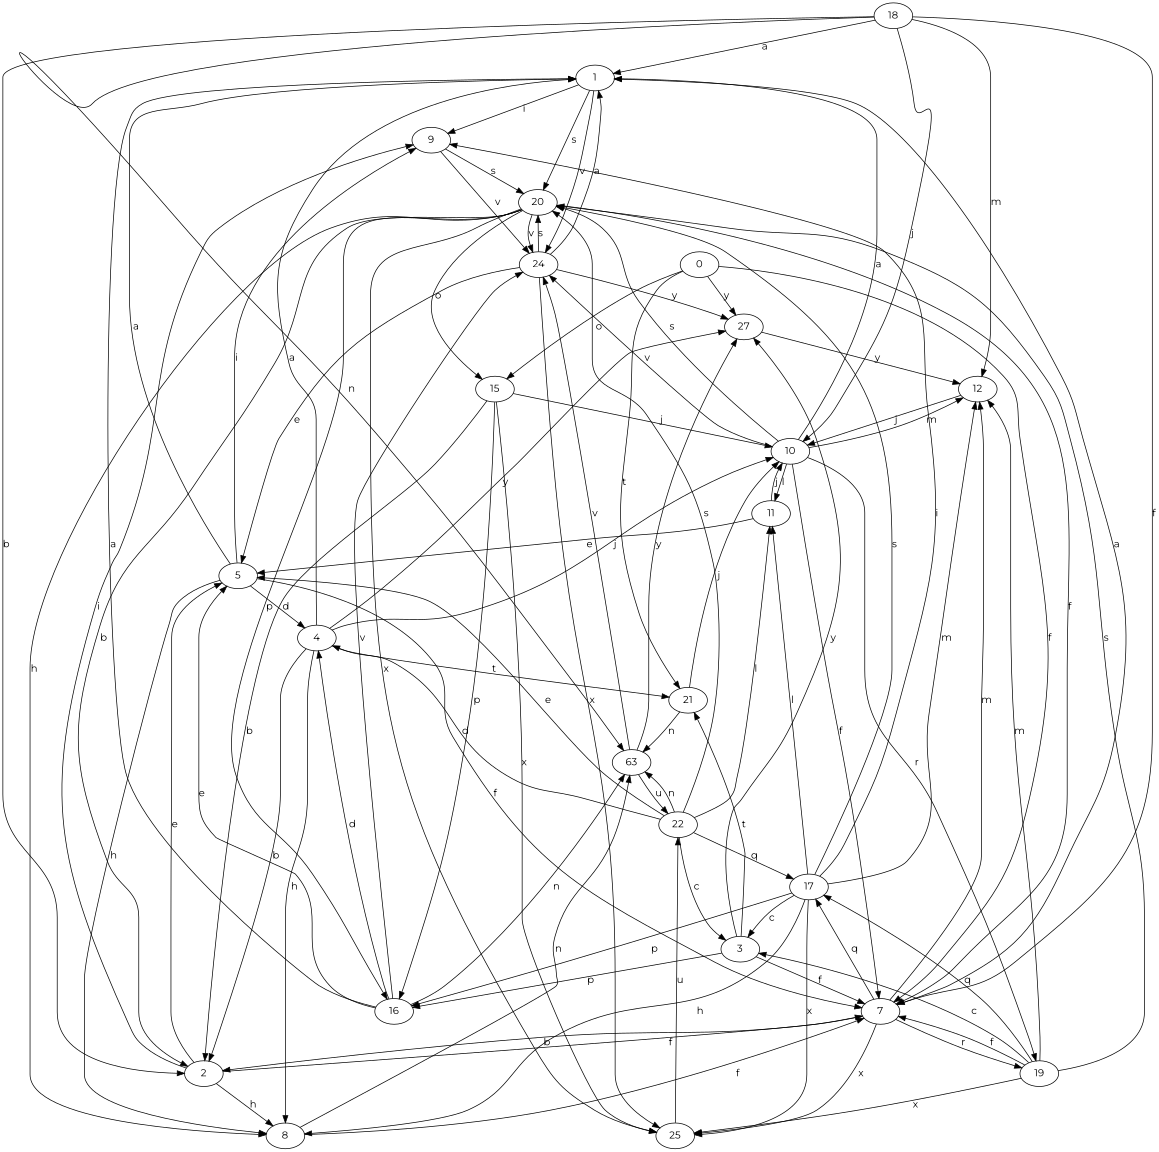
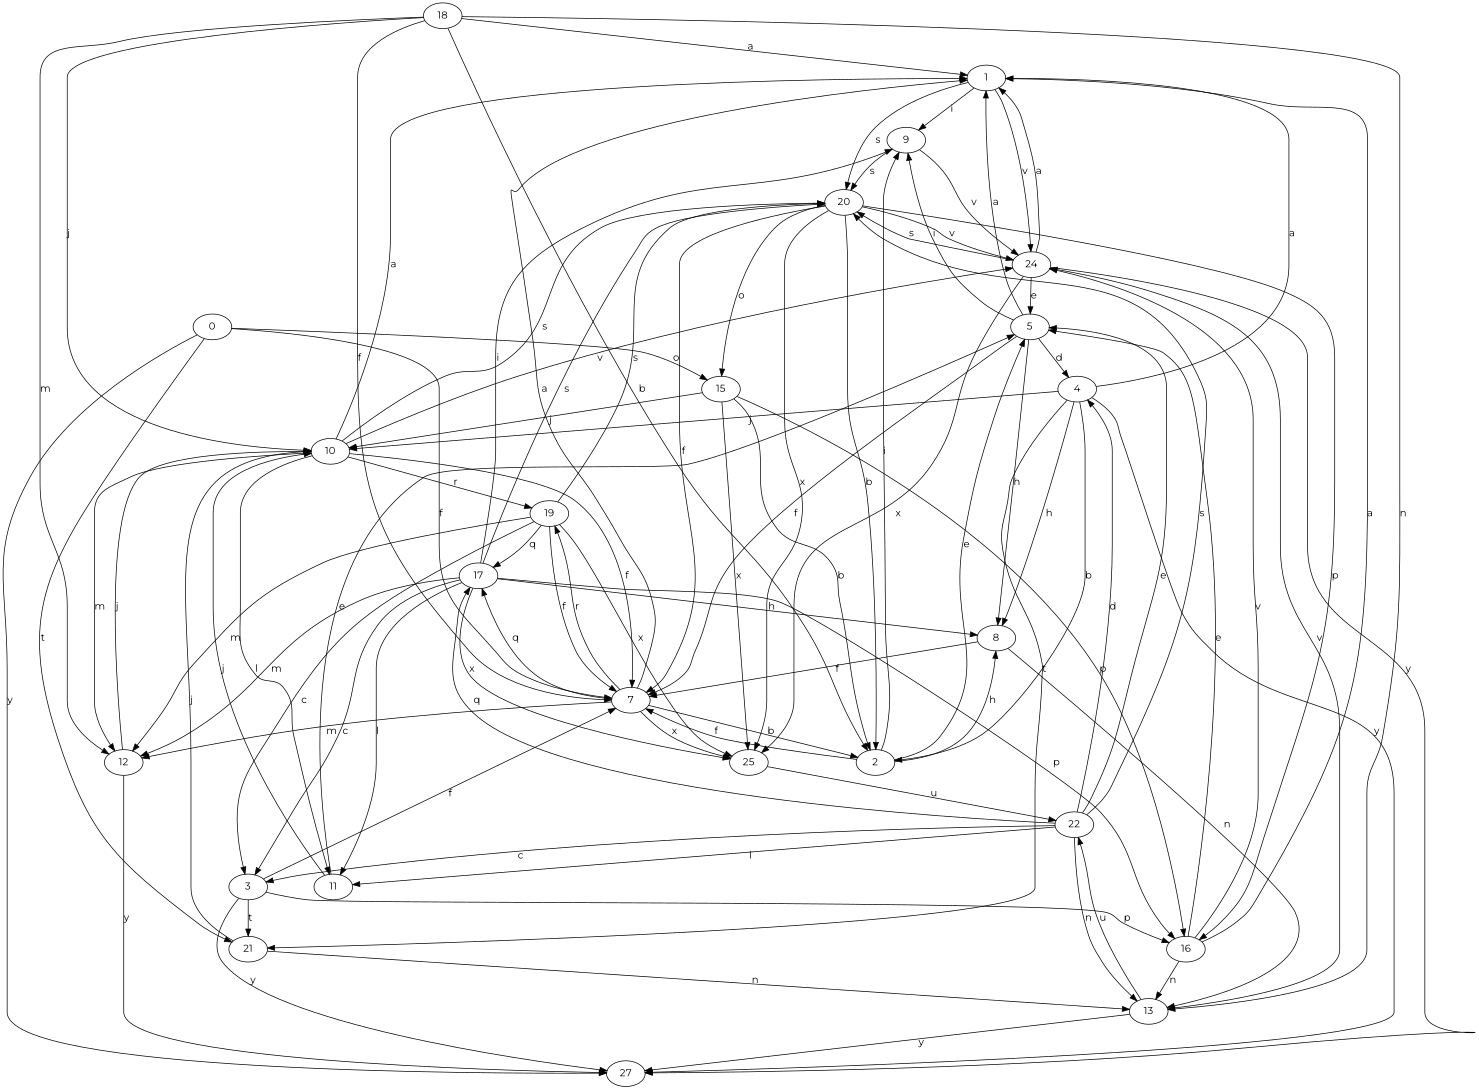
(857, 357) -> (239, 1051)
(37, 624) -> none
(632, 762) -> (1149, 1011)
(347, 830) -> none
